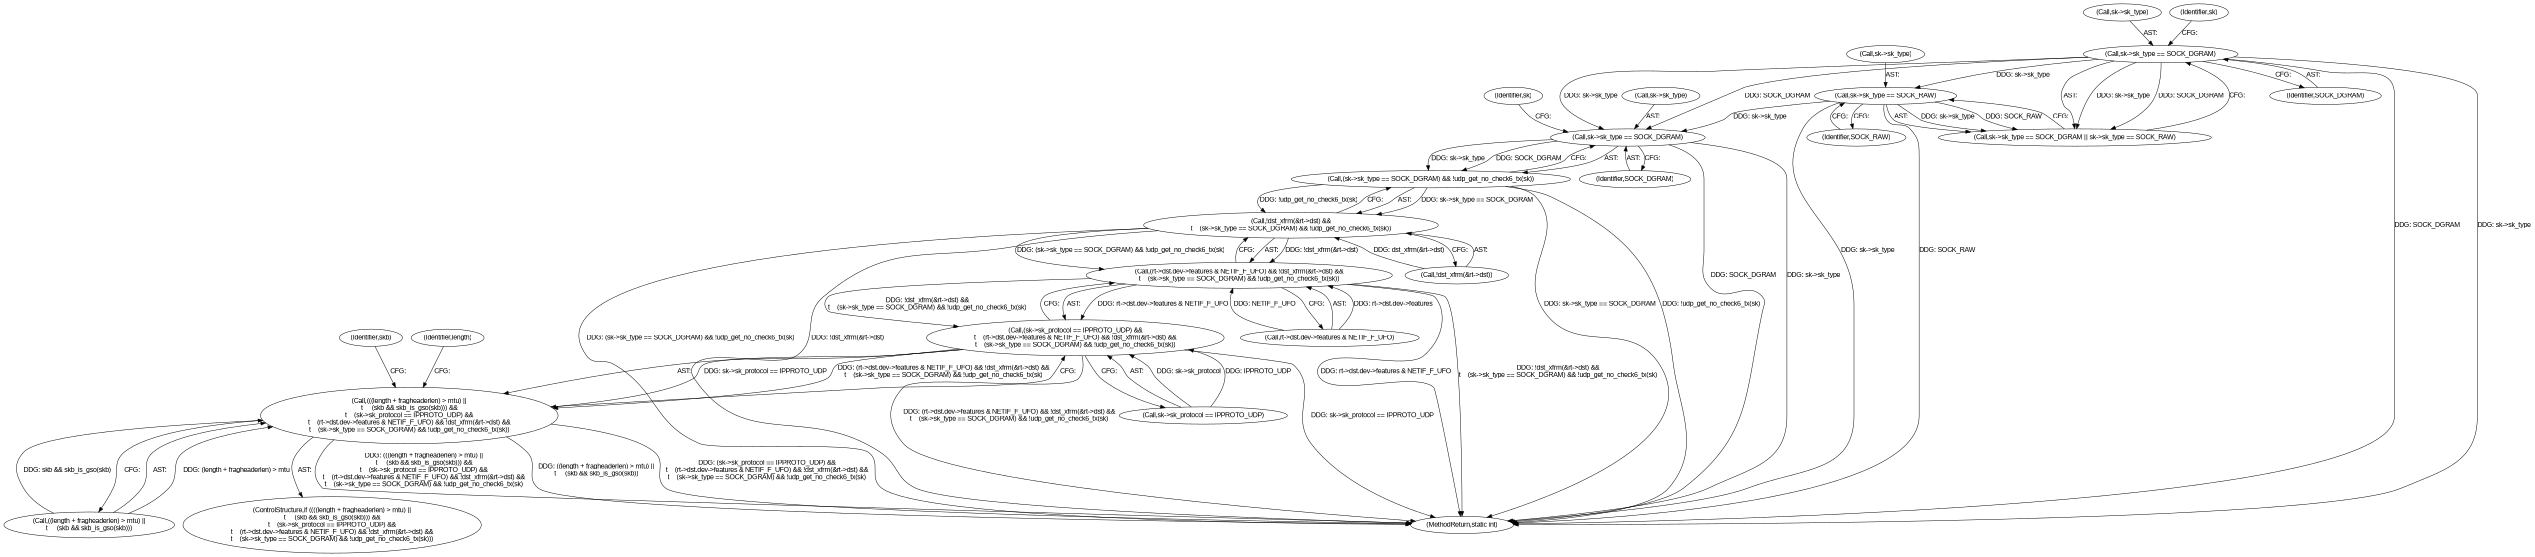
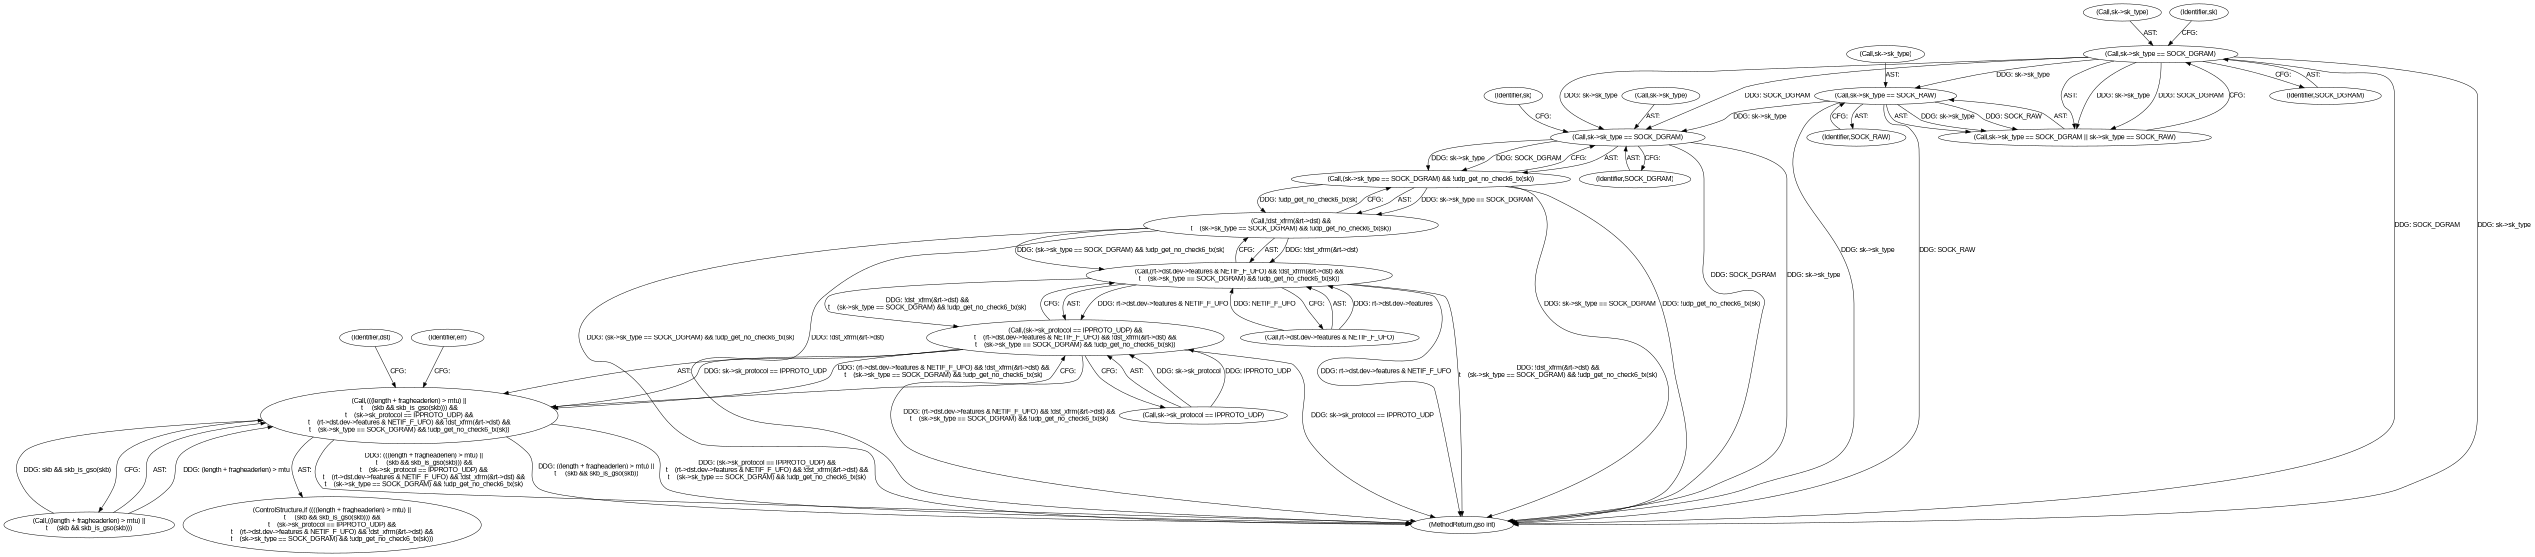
(1862, 117) -> (1862, 117)
(2062, 117) -> (2062, 117)
(1457, 275) -> none
(371, 338) -> (371, 338)
(448, 338) -> (448, 338)
(1462, 525) -> (1462, 525)
